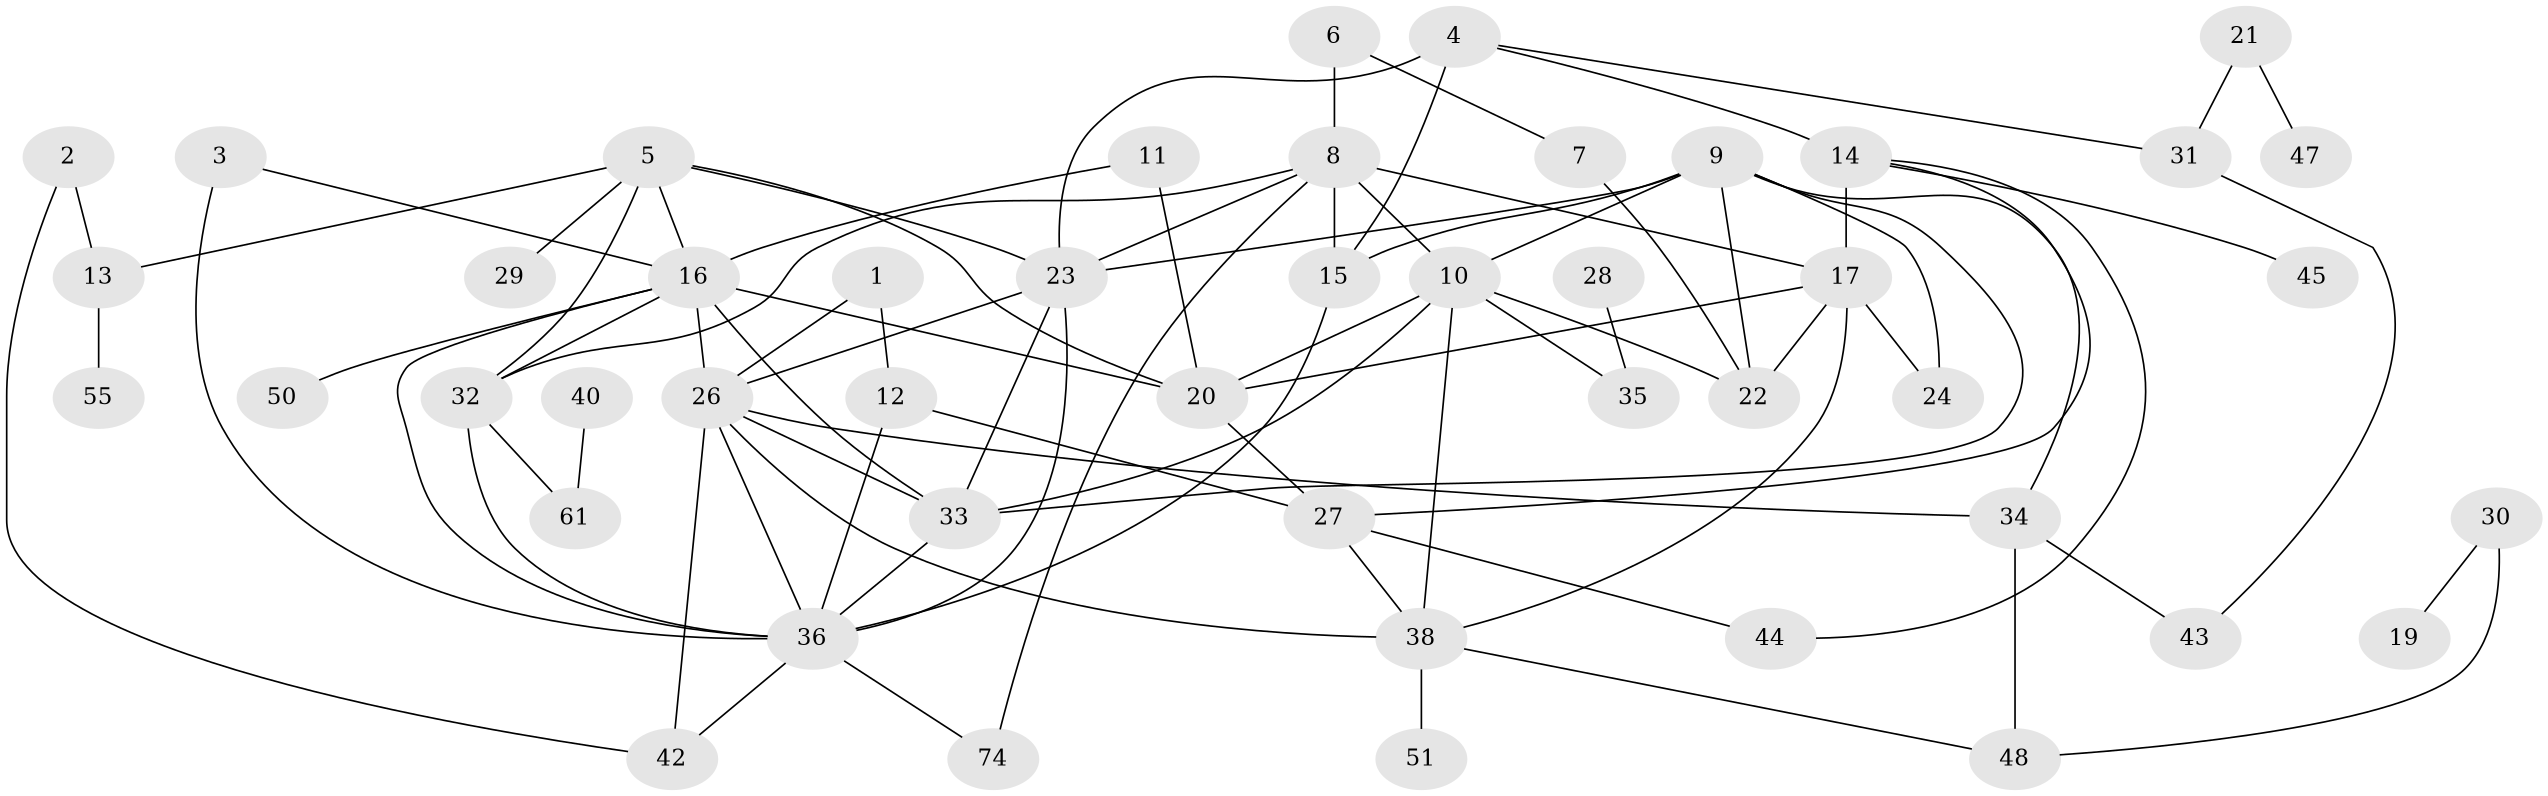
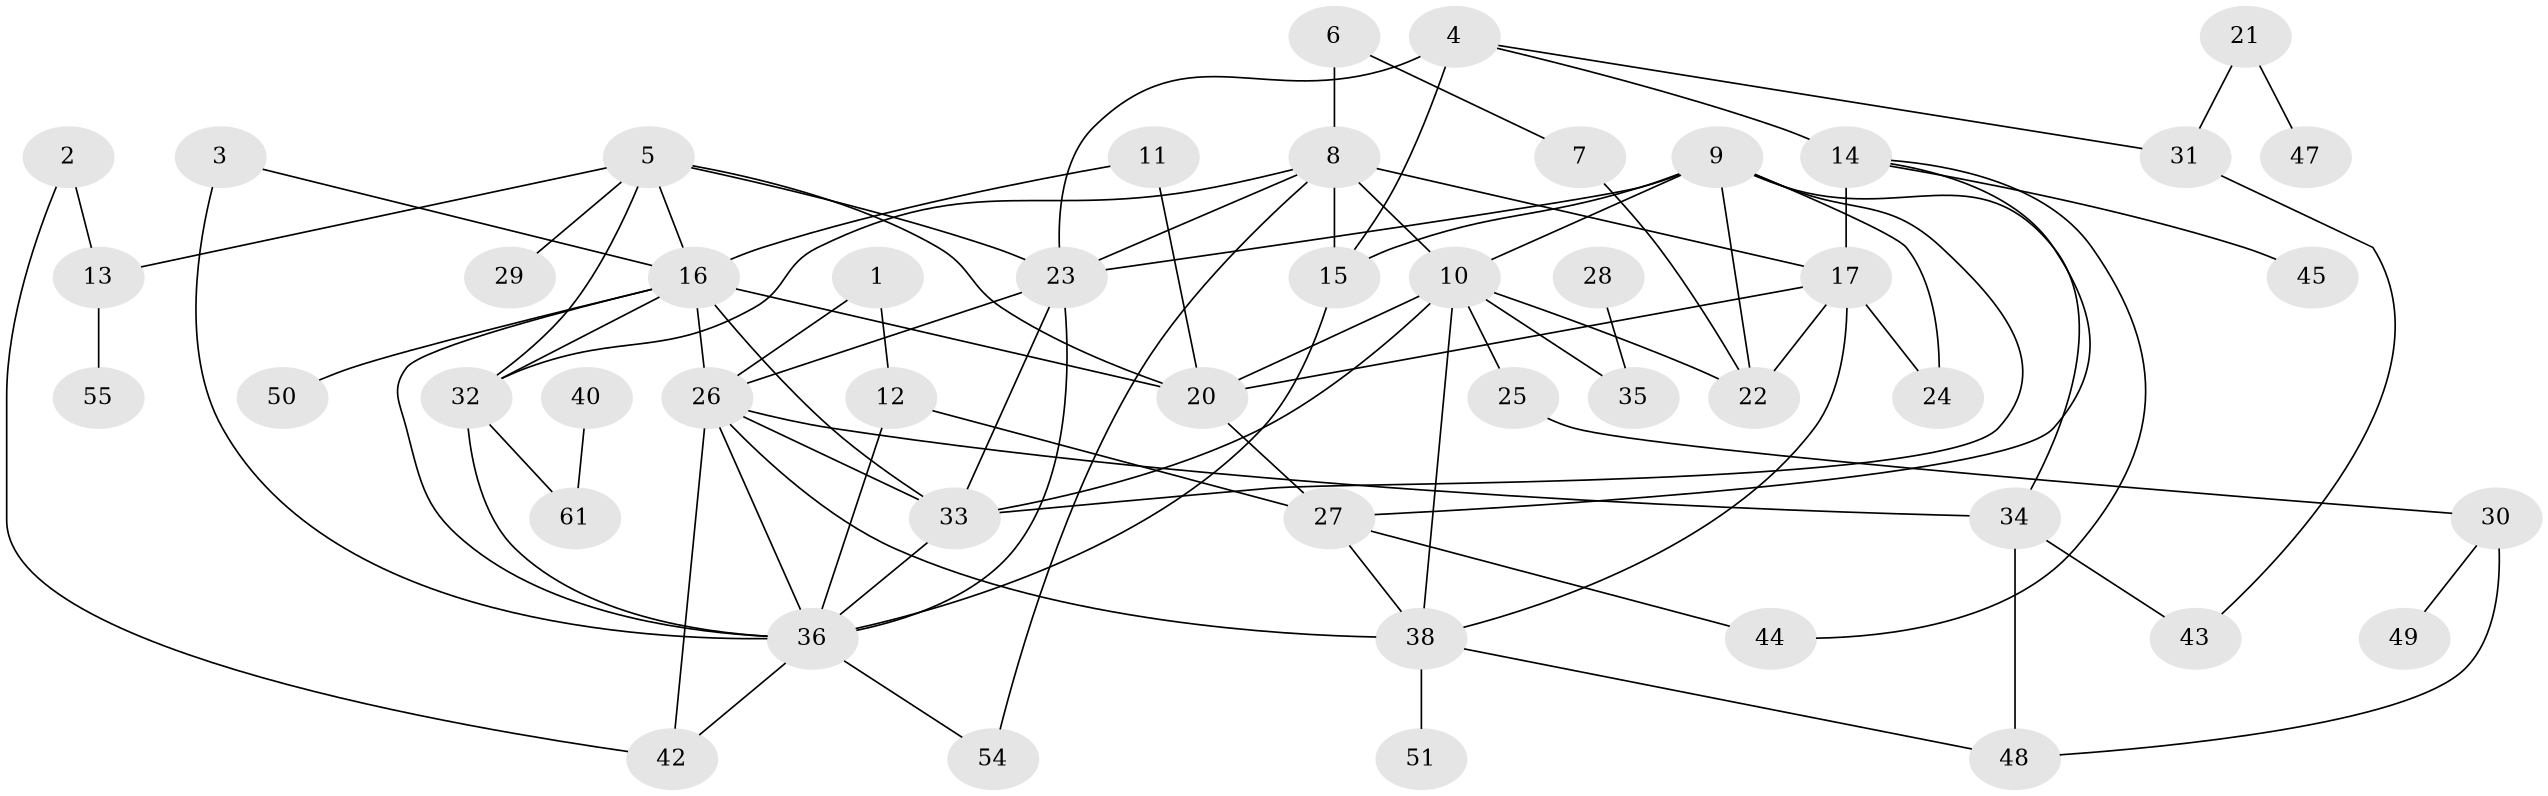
none -> (1513, 398)
(2405, 639) -> (2405, 639)
(993, 759) -> (993, 759)
